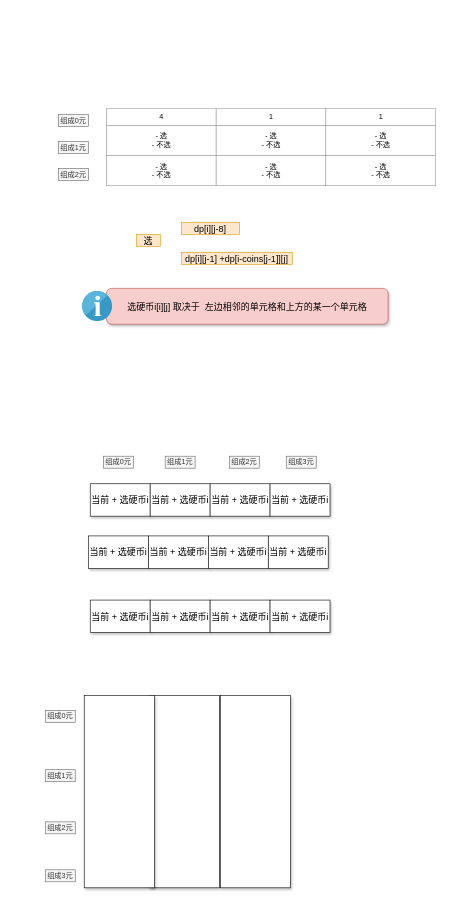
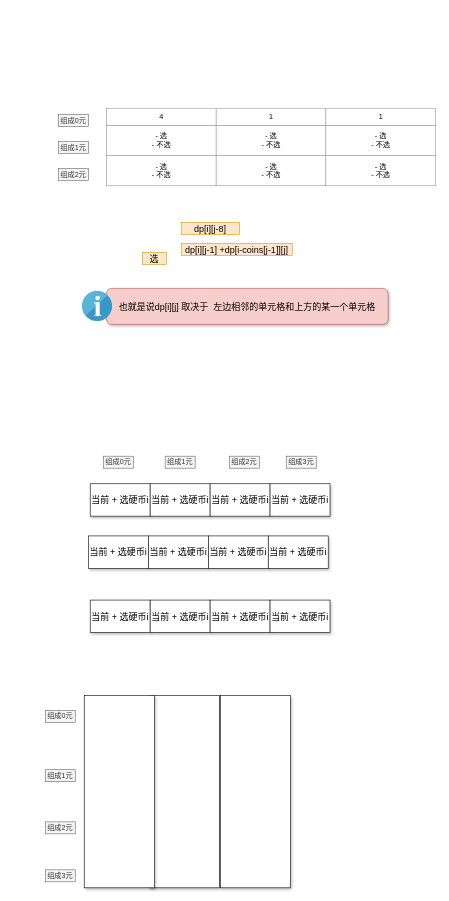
(149, 240) -> (155, 258)
(237, 258) -> (237, 249)
(248, 306) -> (248, 306)
